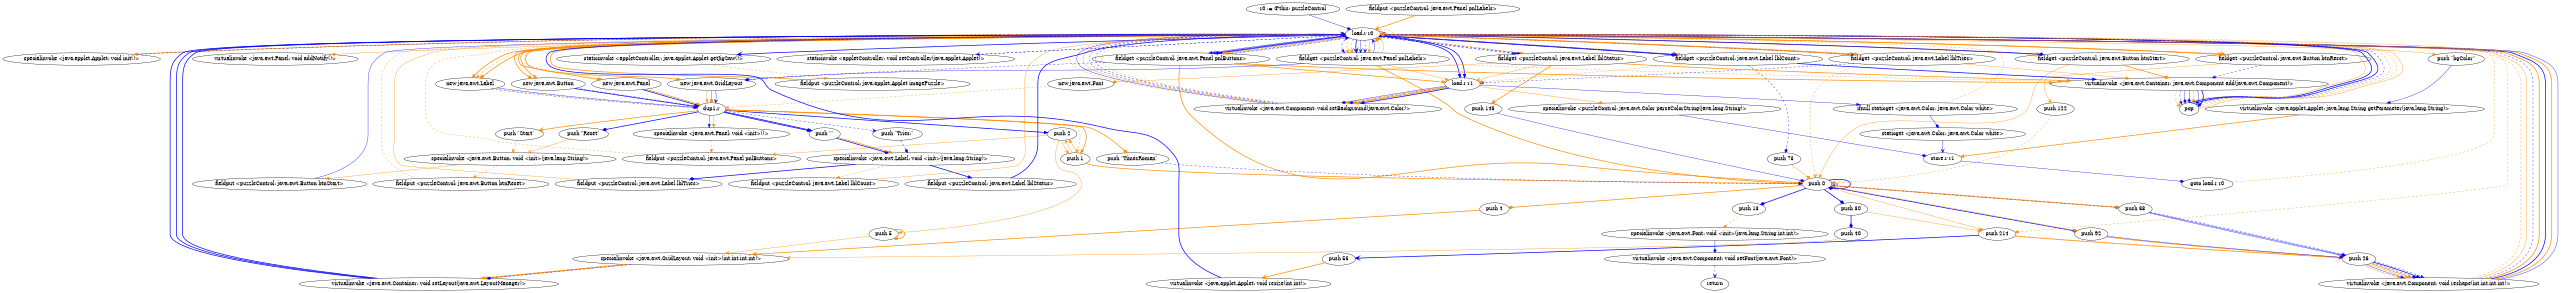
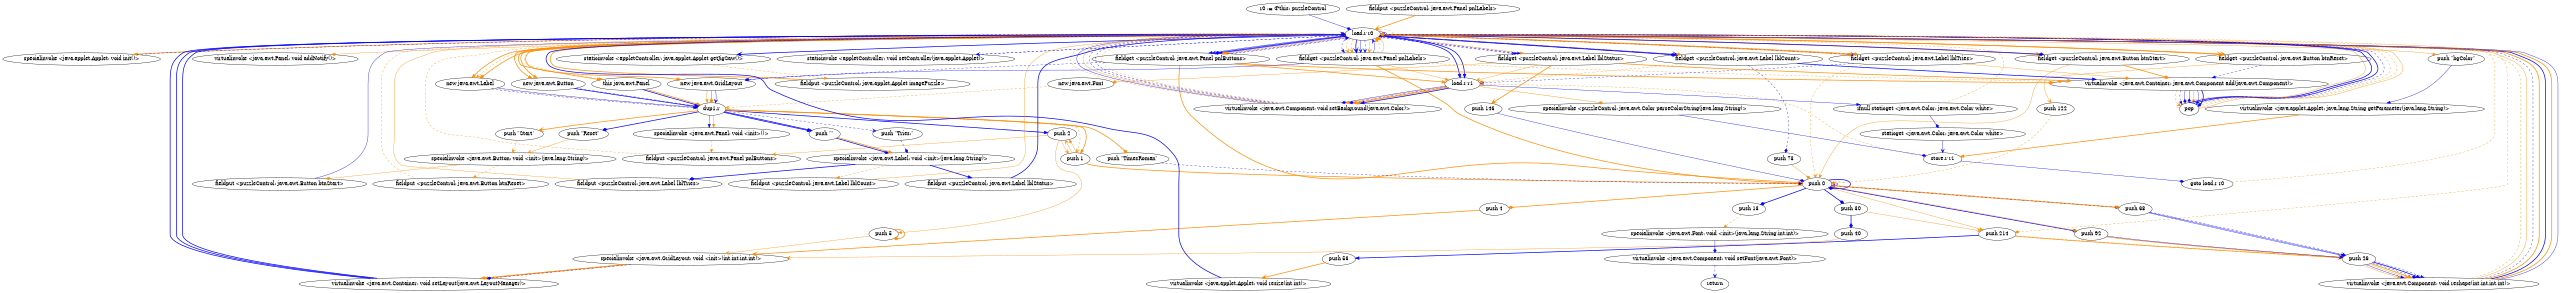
(626, 84) -> (626, 84)
none -> (1711, 92)
(1622, 249) -> (1622, 249)
